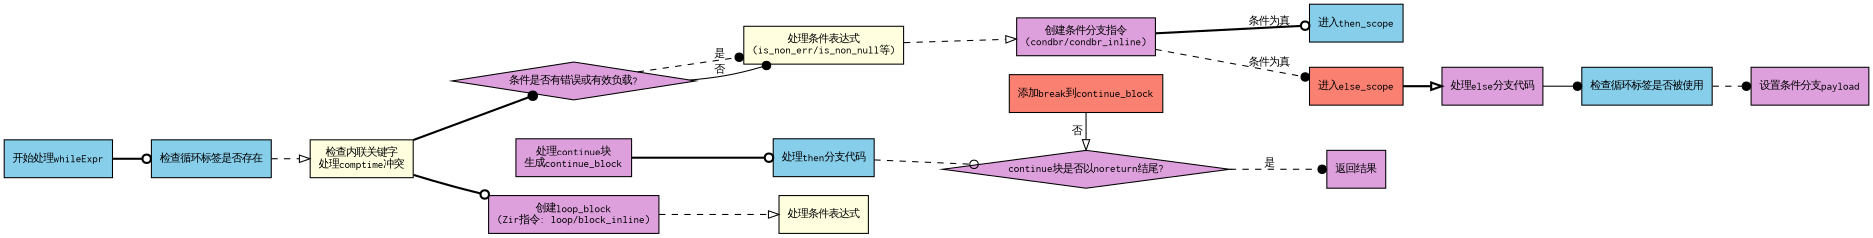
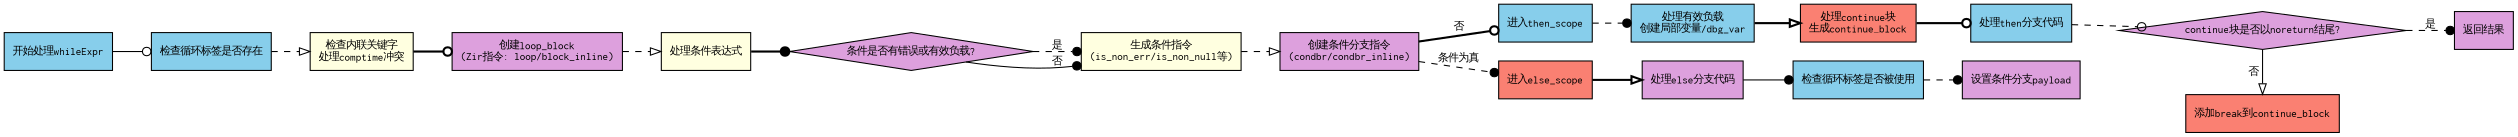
(1270, 22) -> (1459, 27)
none -> (1693, 23)
(824, 45) -> (1161, 52)
(471, 119) -> (766, 52)
(1086, 126) -> (2263, 67)
(574, 158) -> (1858, 23)
(127, 159) -> (127, 52)
